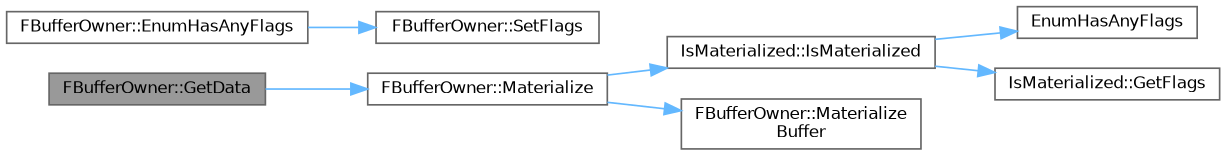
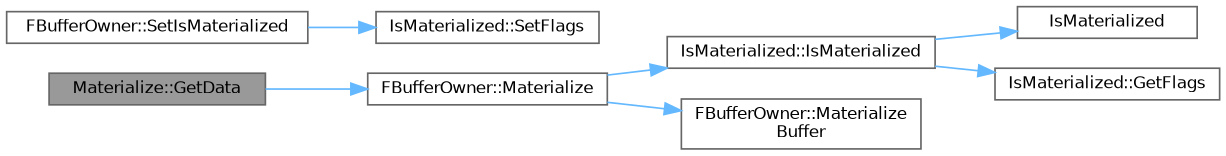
(1107, 22) -> (1107, 22)
(157, 27) -> (157, 27)
(488, 27) -> (488, 27)
(157, 89) -> (157, 89)
